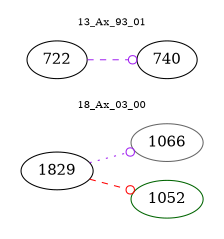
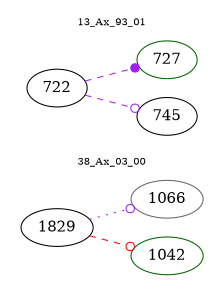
none -> (167, 60)
(167, 60) -> (167, 116)
(112, 105) -> (112, 162)
(167, 199) -> (167, 256)
